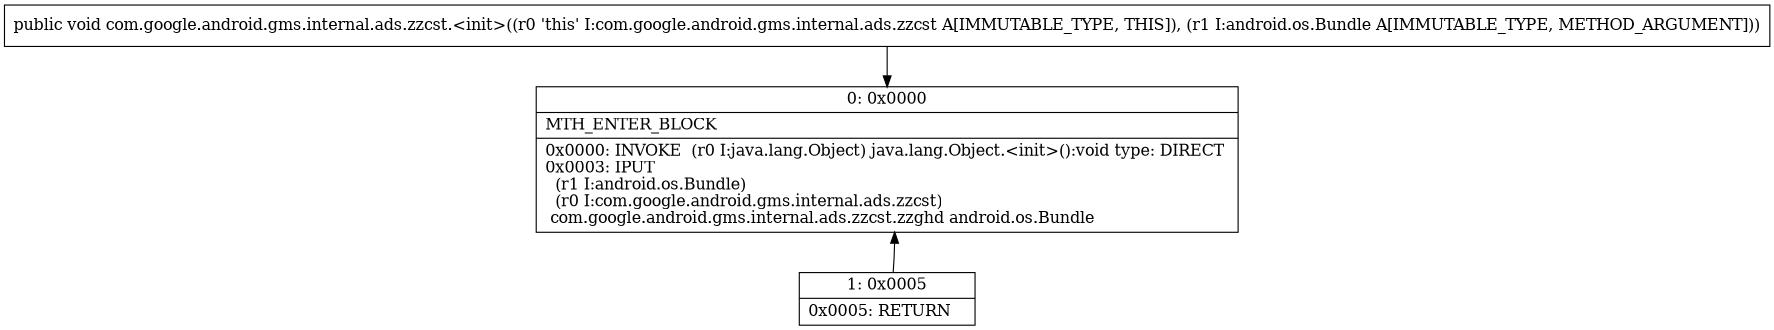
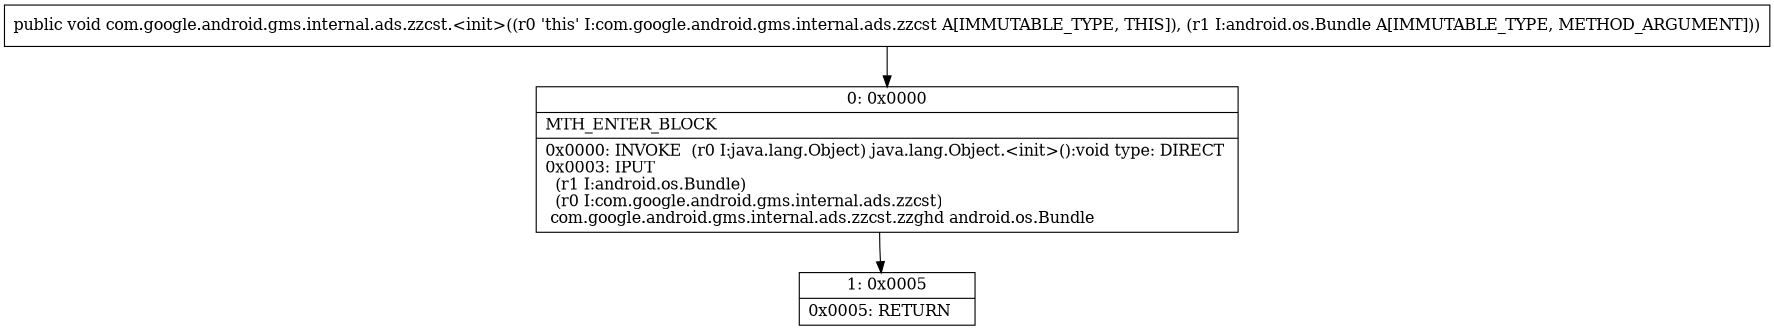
(894, 258) -> (880, 247)
